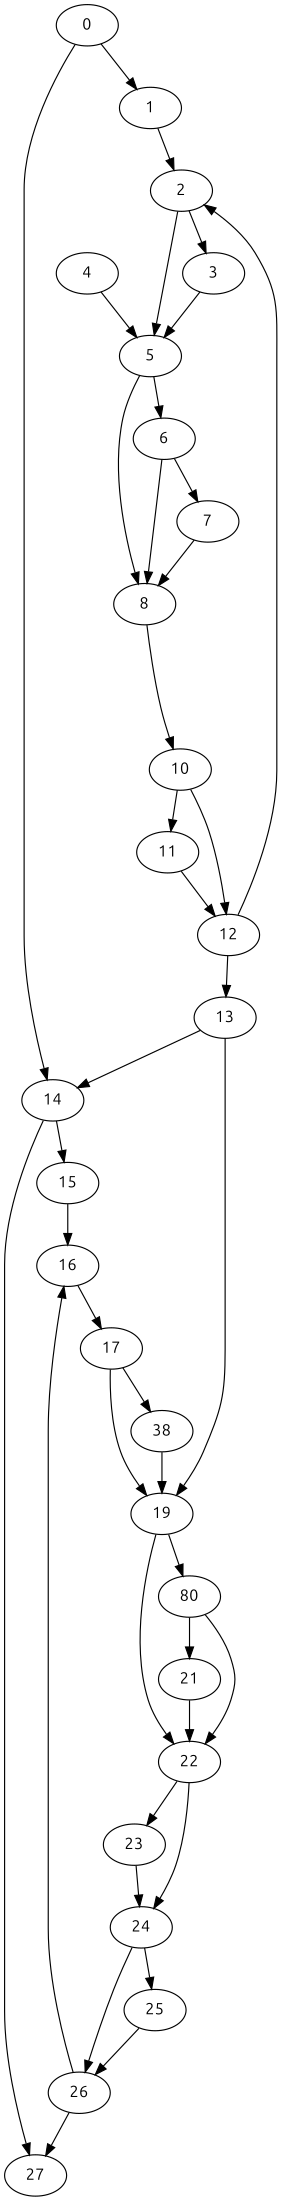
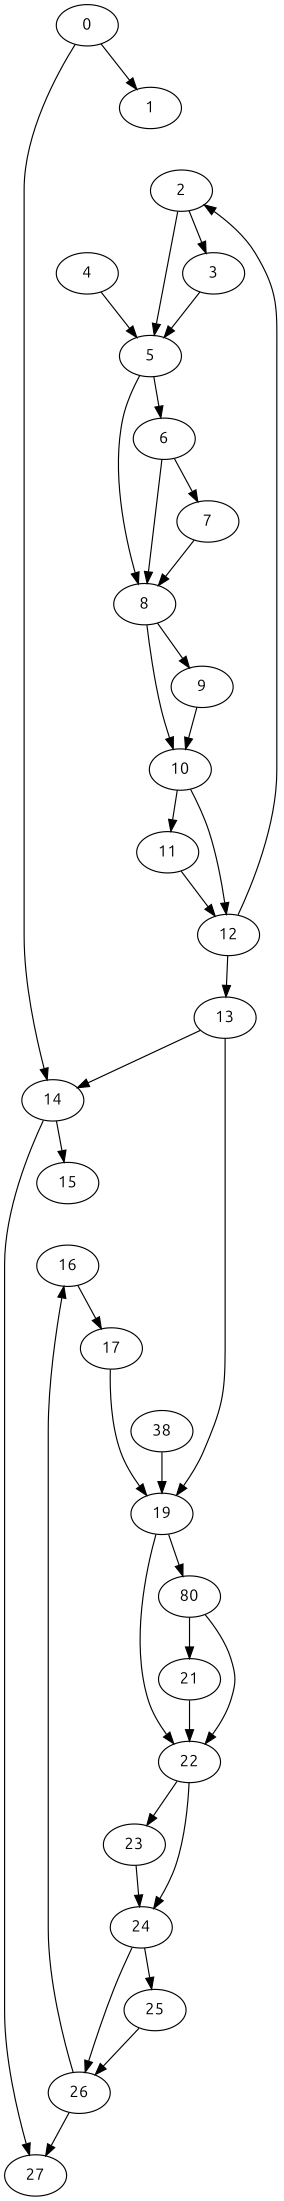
(164, 144) -> none
none -> (202, 687)
(68, 1219) -> none
(134, 1385) -> none
